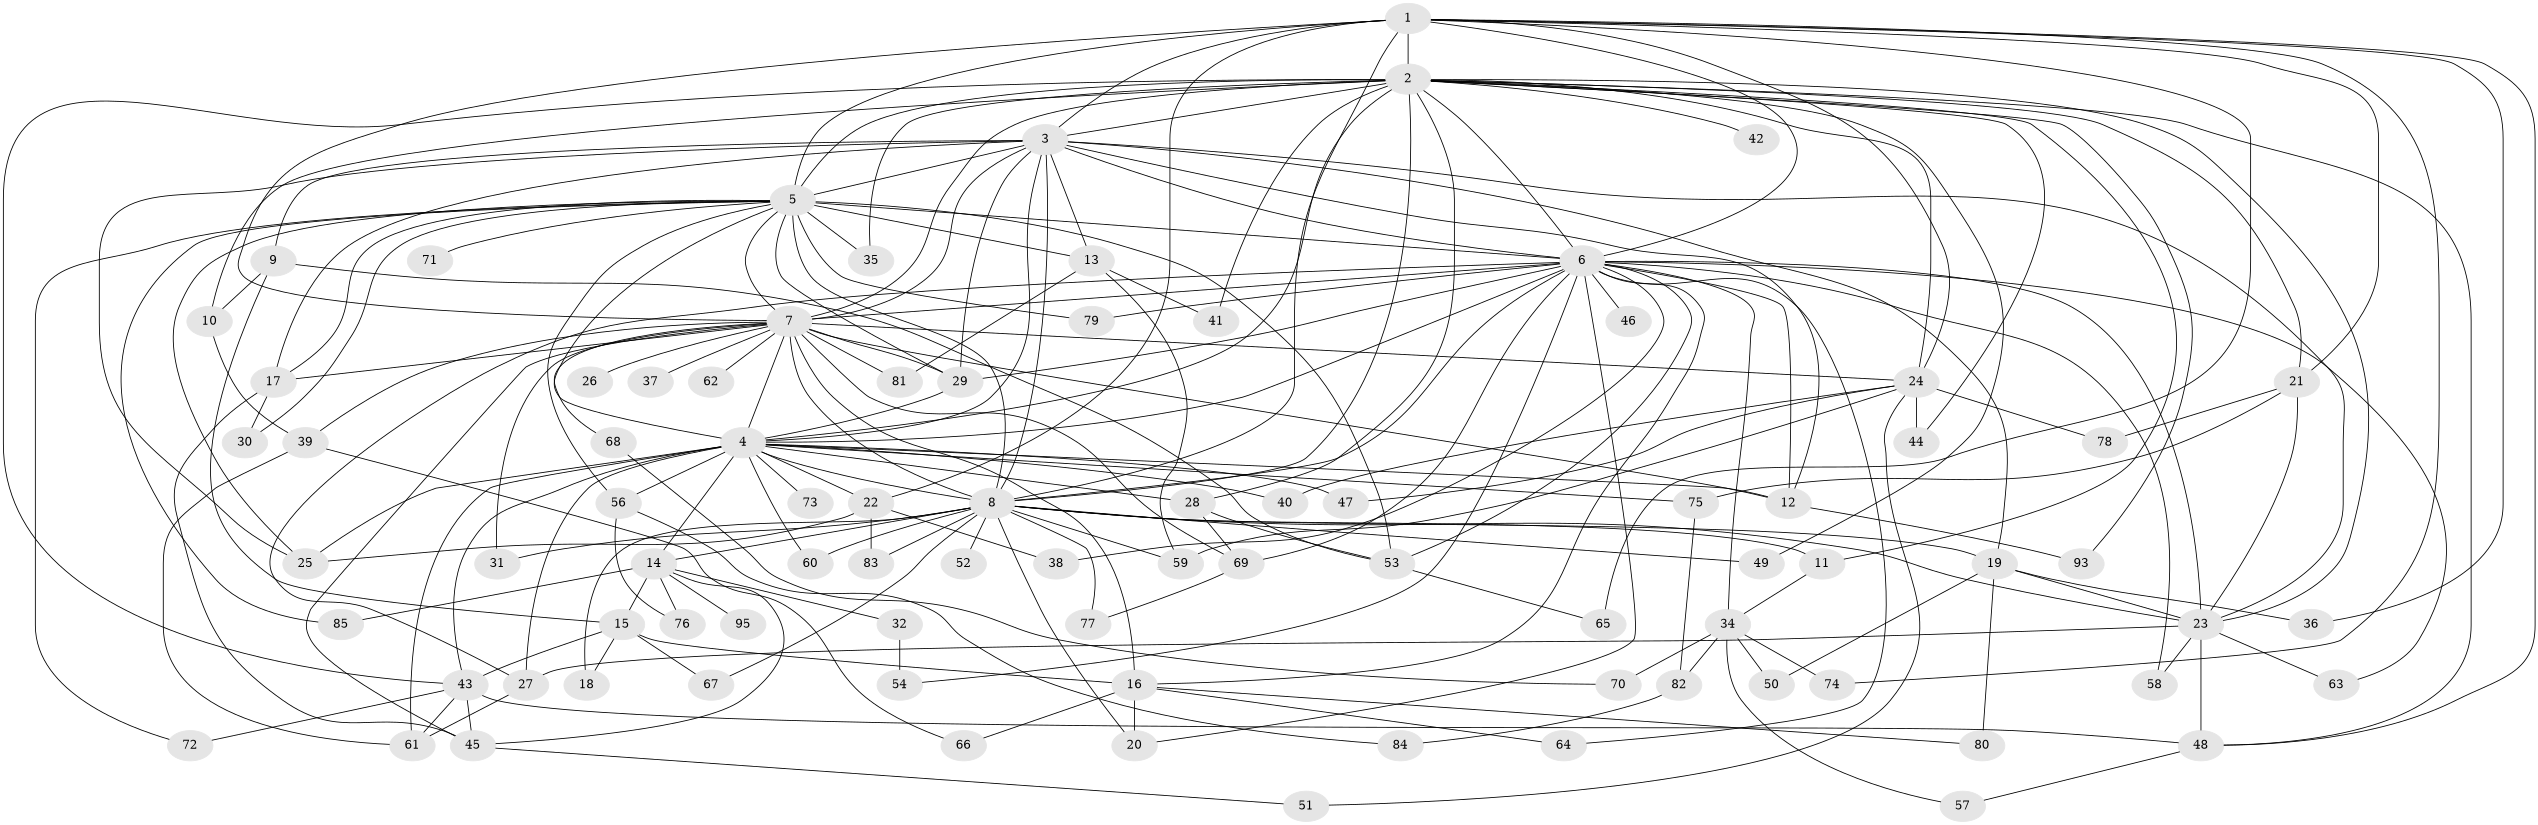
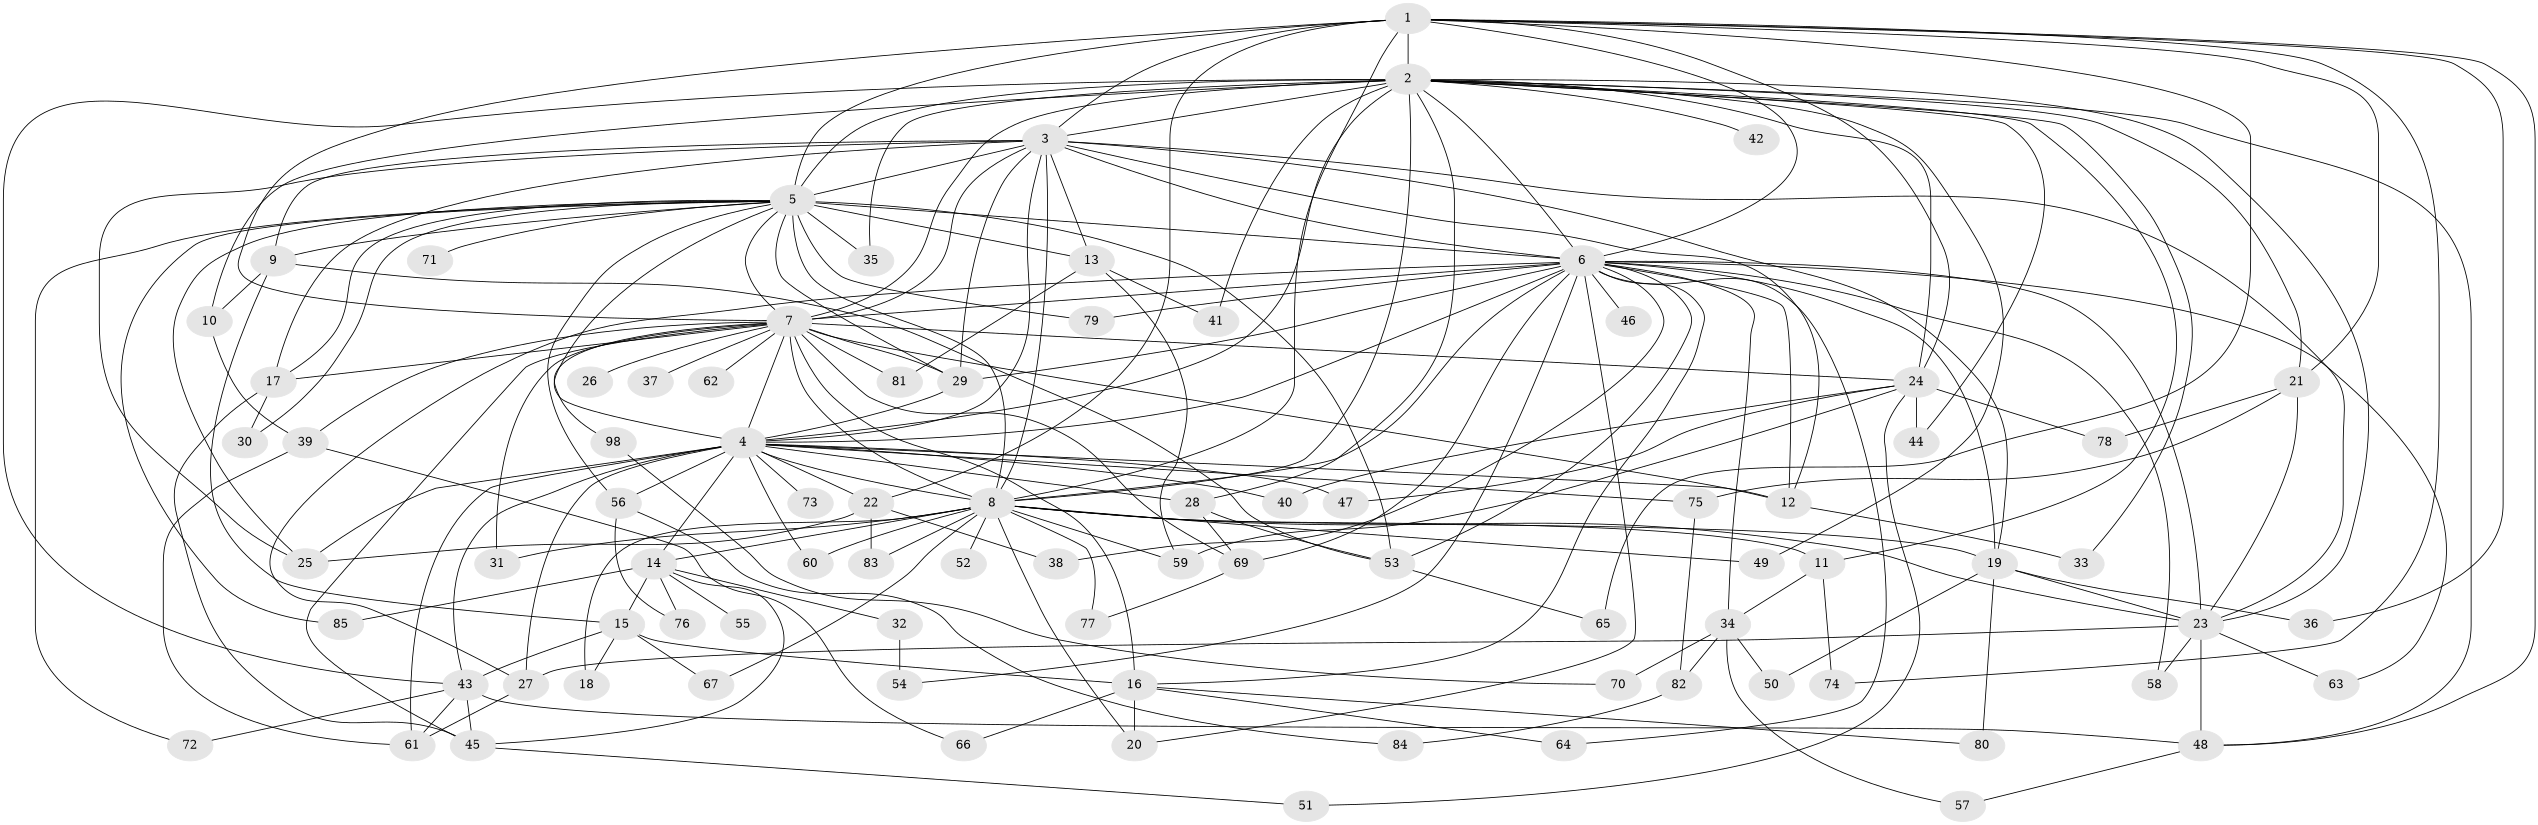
none -> (532, 222)
none -> (1877, 317)
(614, 443) -> (614, 443)
(2081, 564) -> (2081, 564)
(743, 625) -> (743, 625)
(1780, 655) -> (1827, 624)
